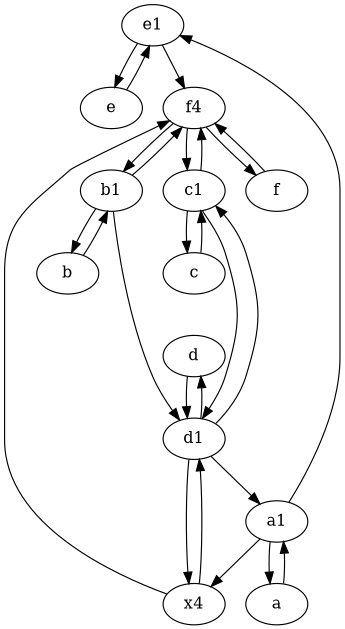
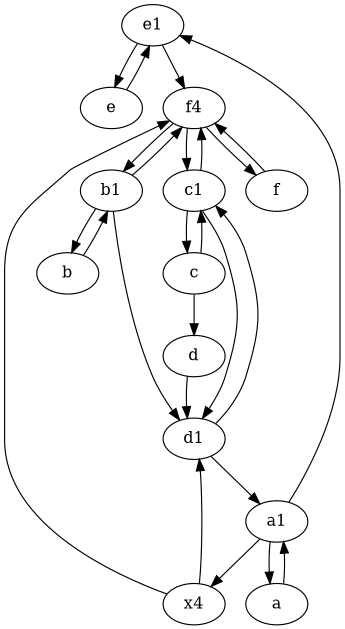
(202, 403) -> (194, 309)
(186, 516) -> none
